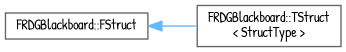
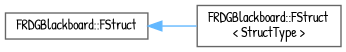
(269, 26) -> (269, 26)
